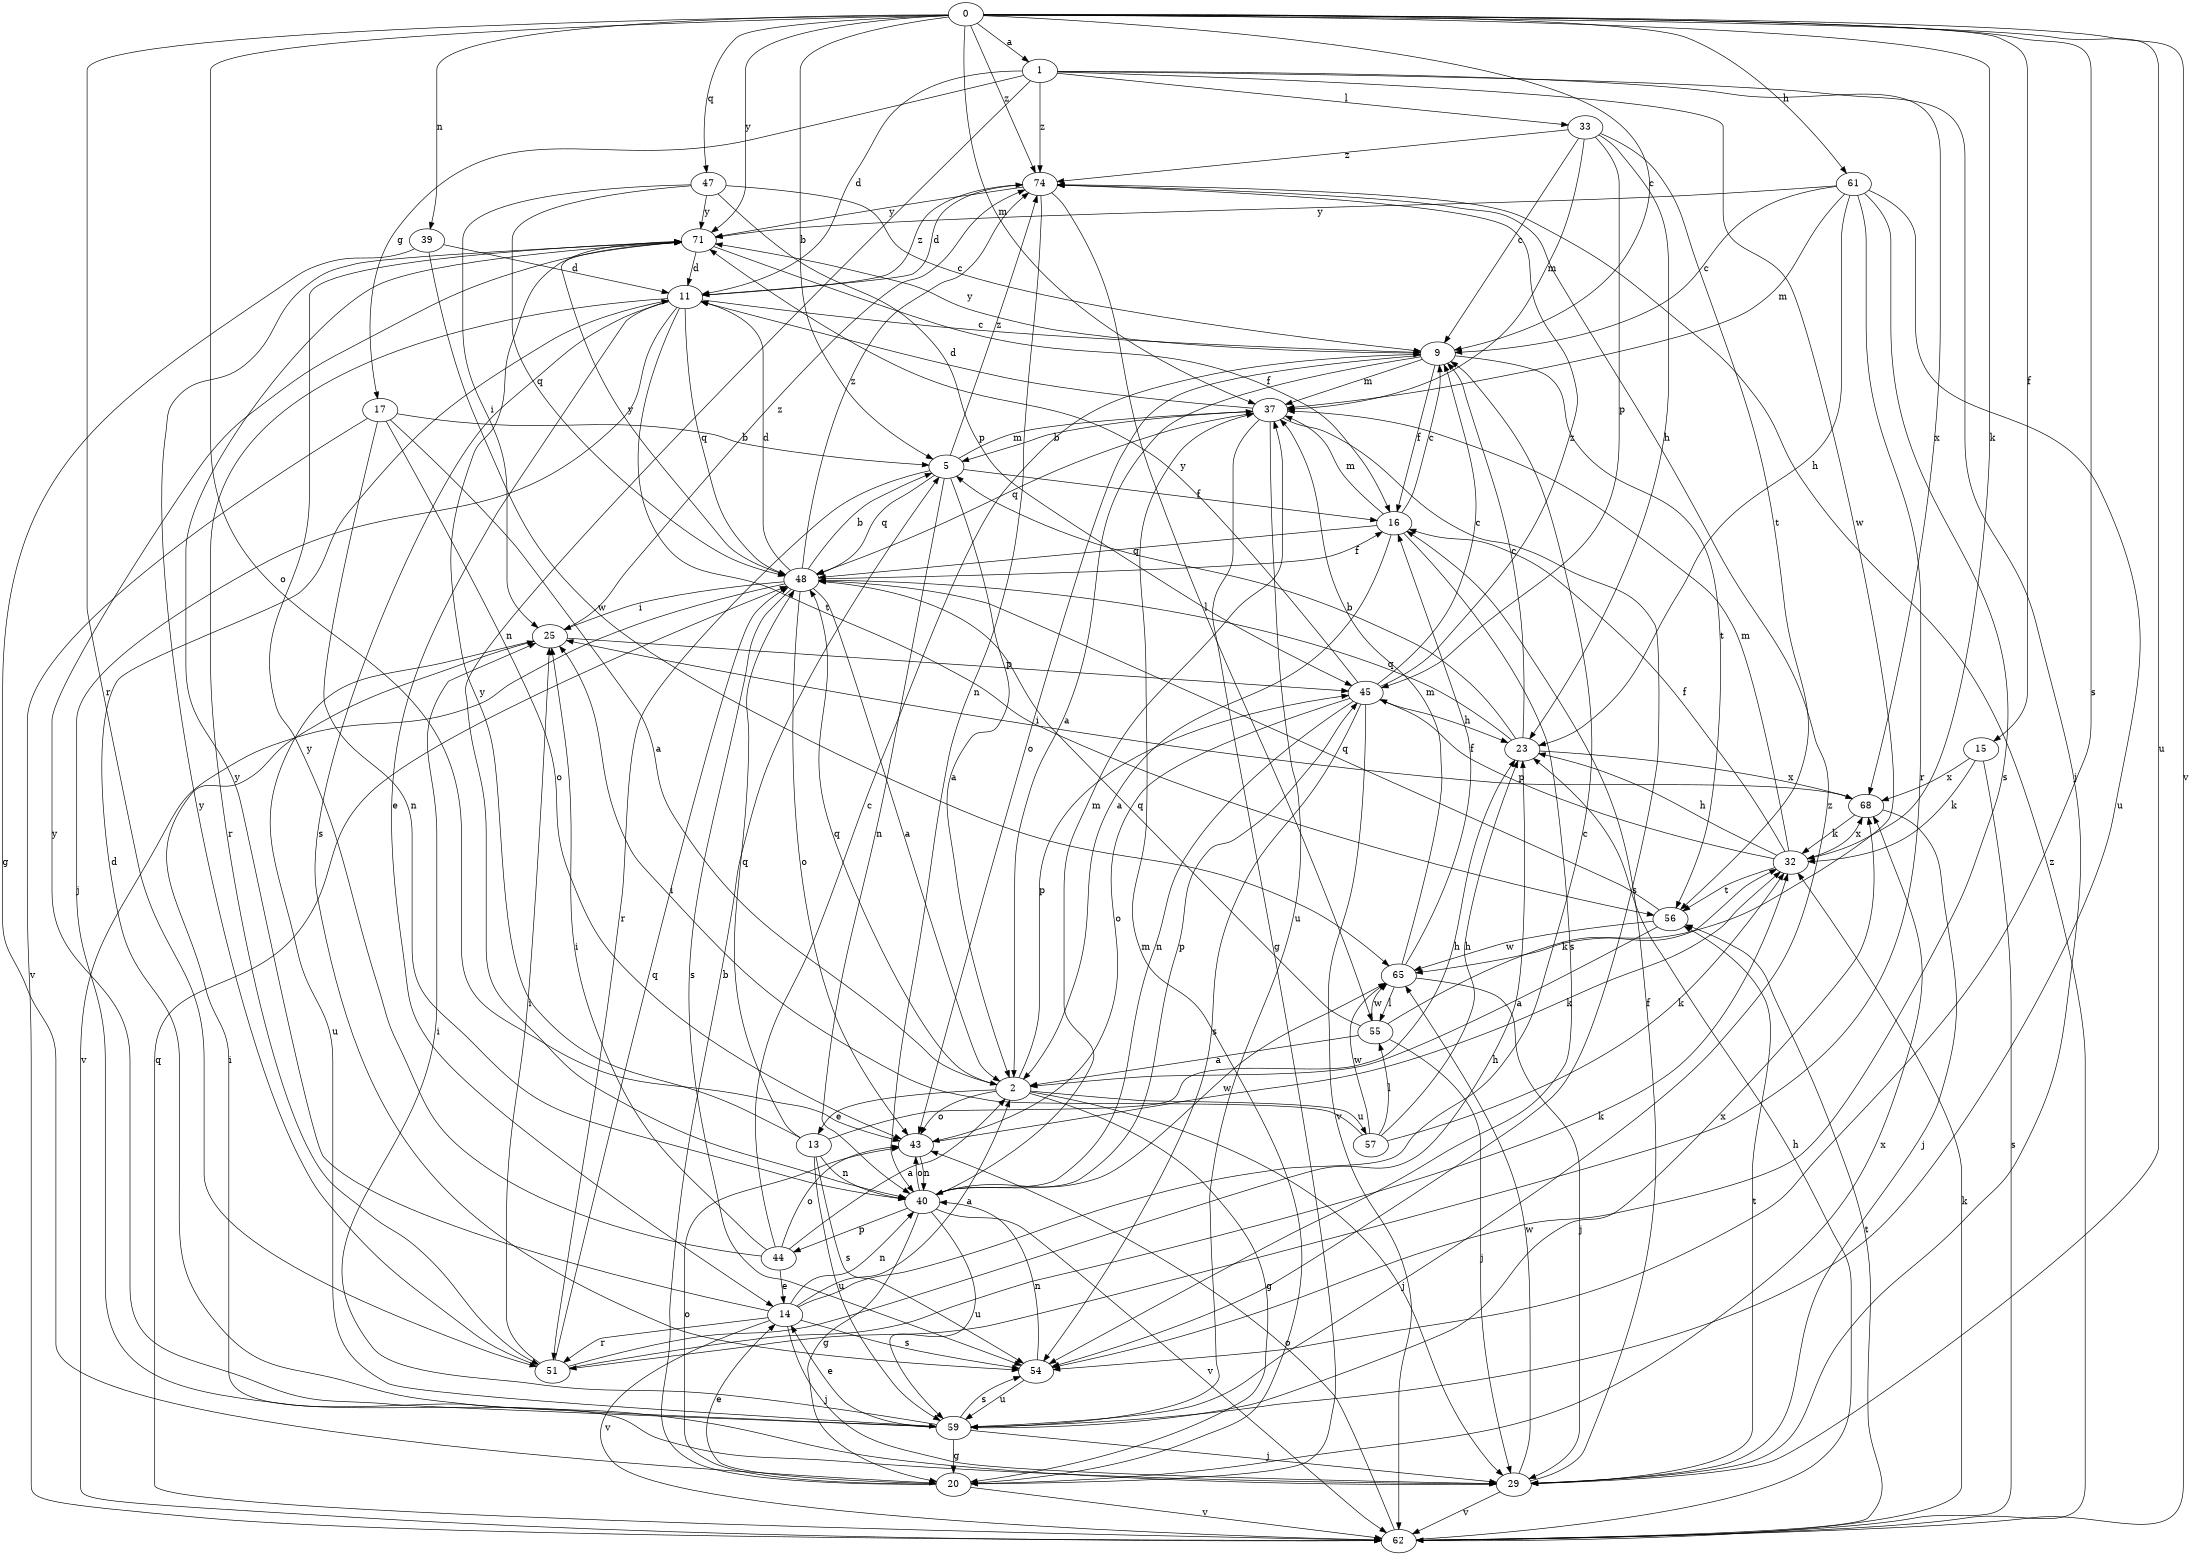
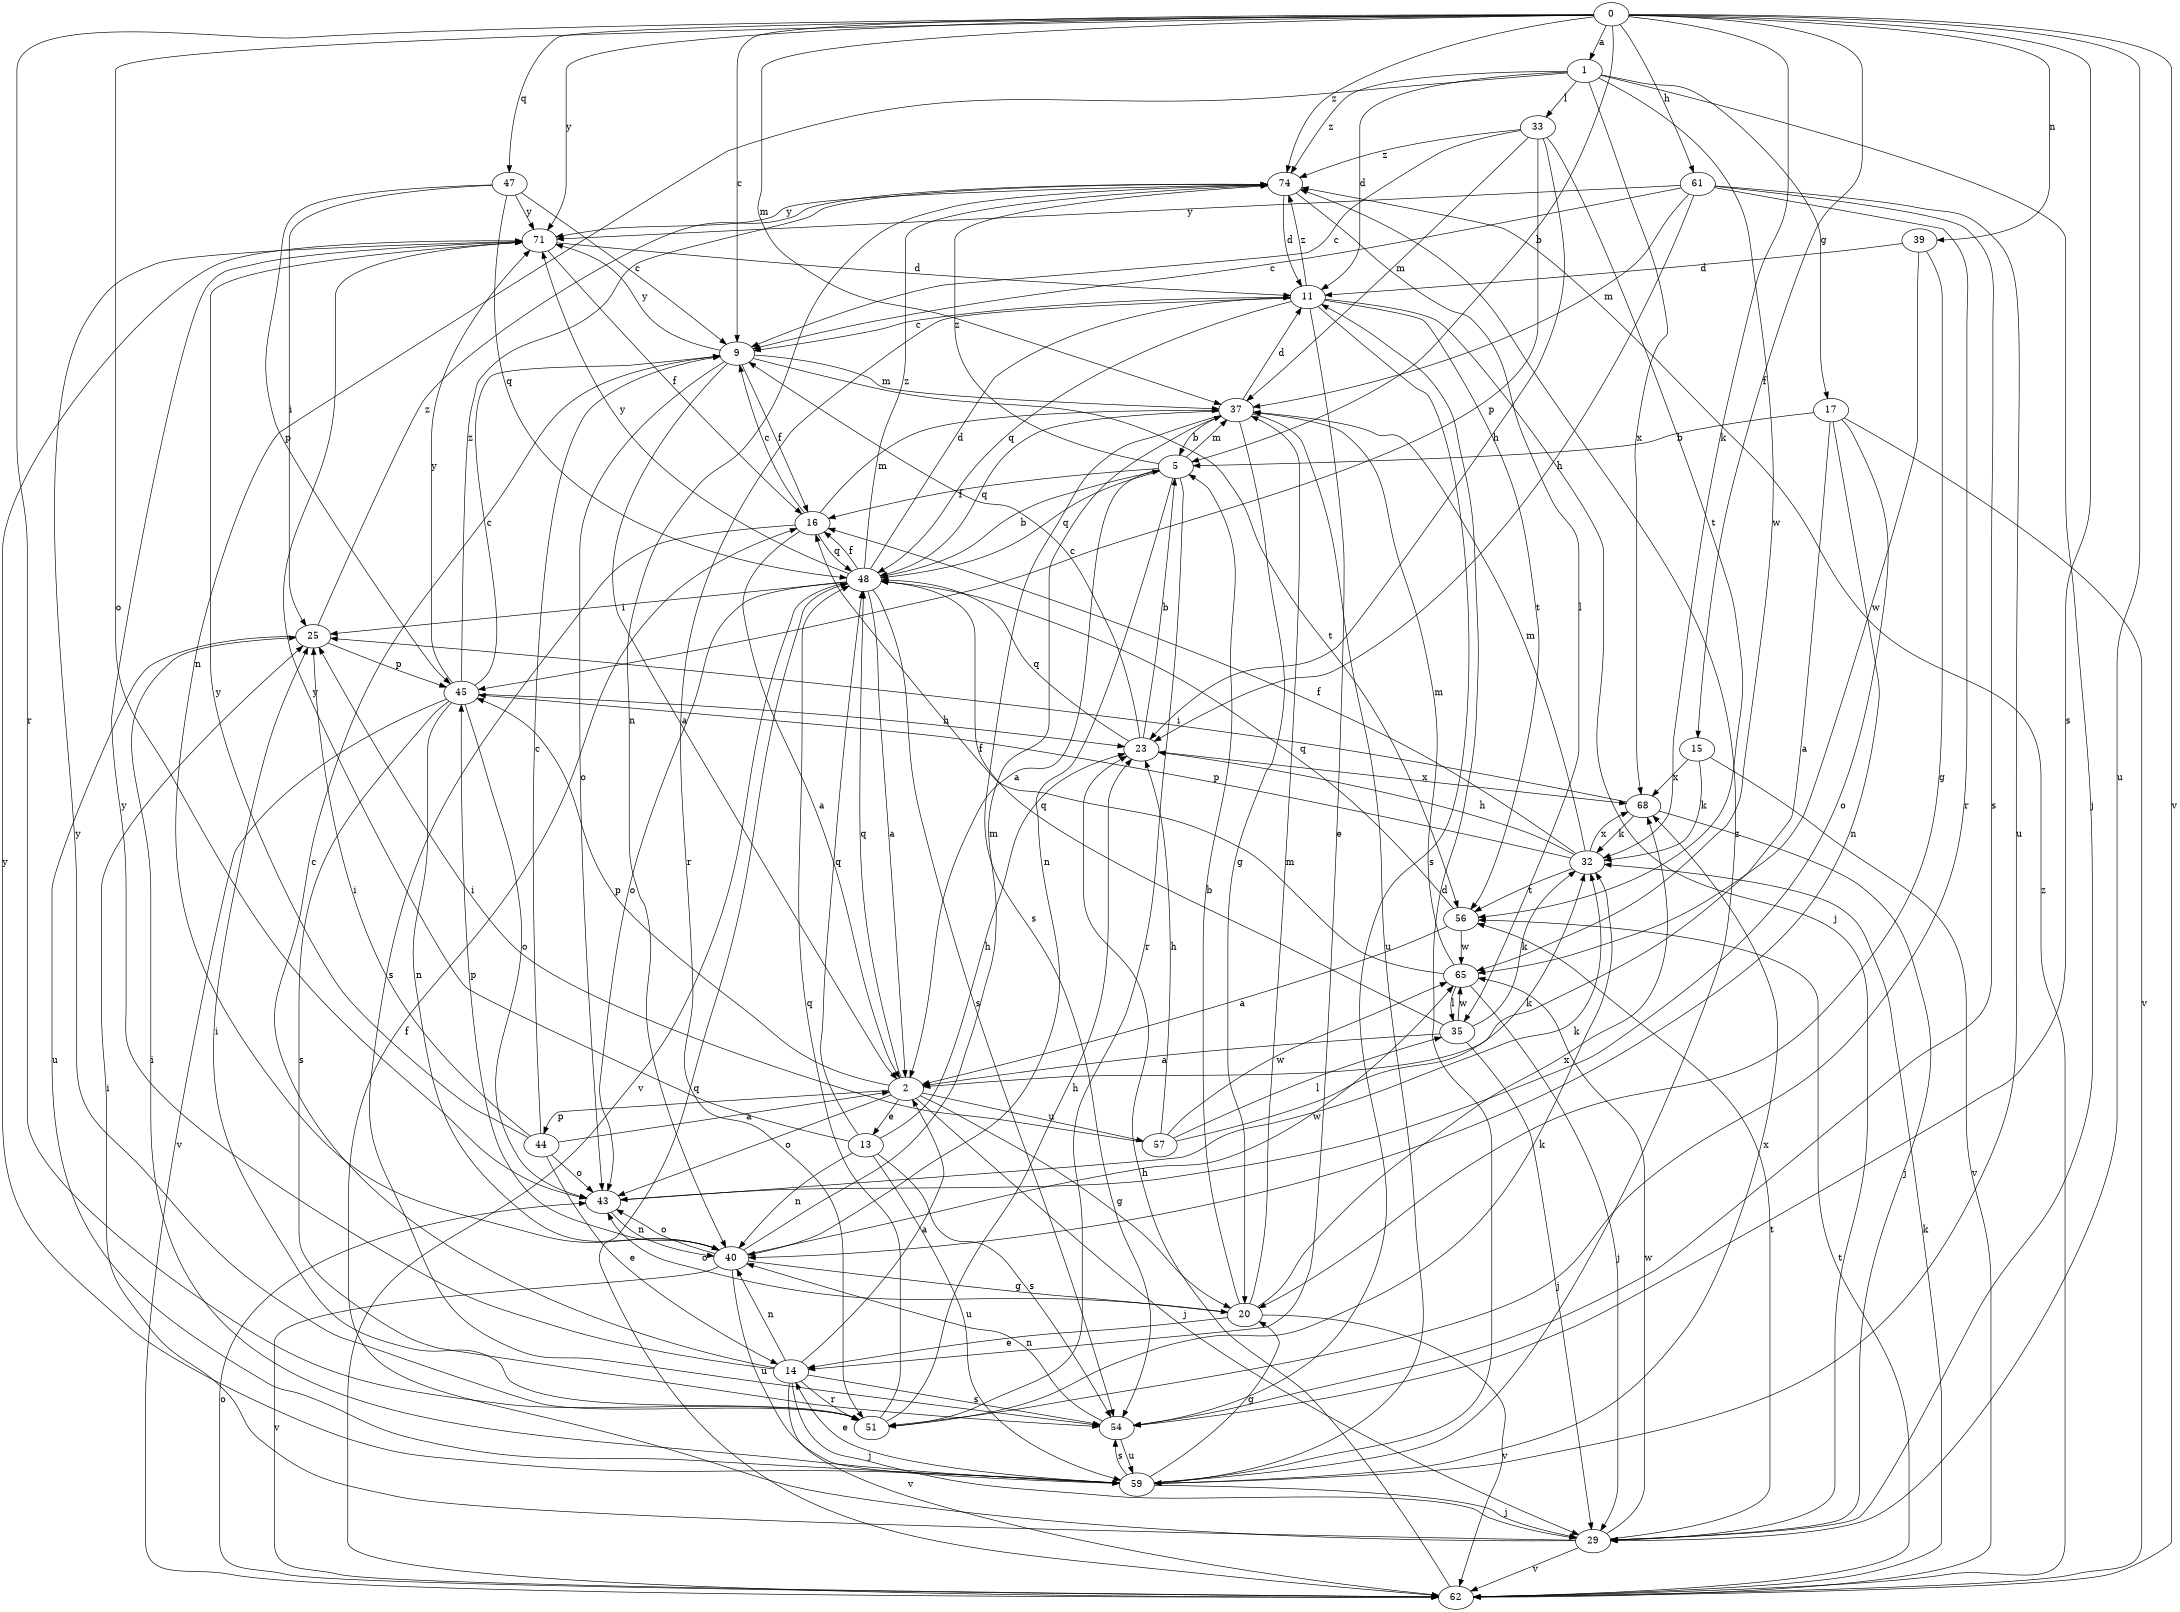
(1375, 1032) -> (1457, 1032)
(2014, 1145) -> (1975, 1174)
(854, 1229) -> (722, 1101)
